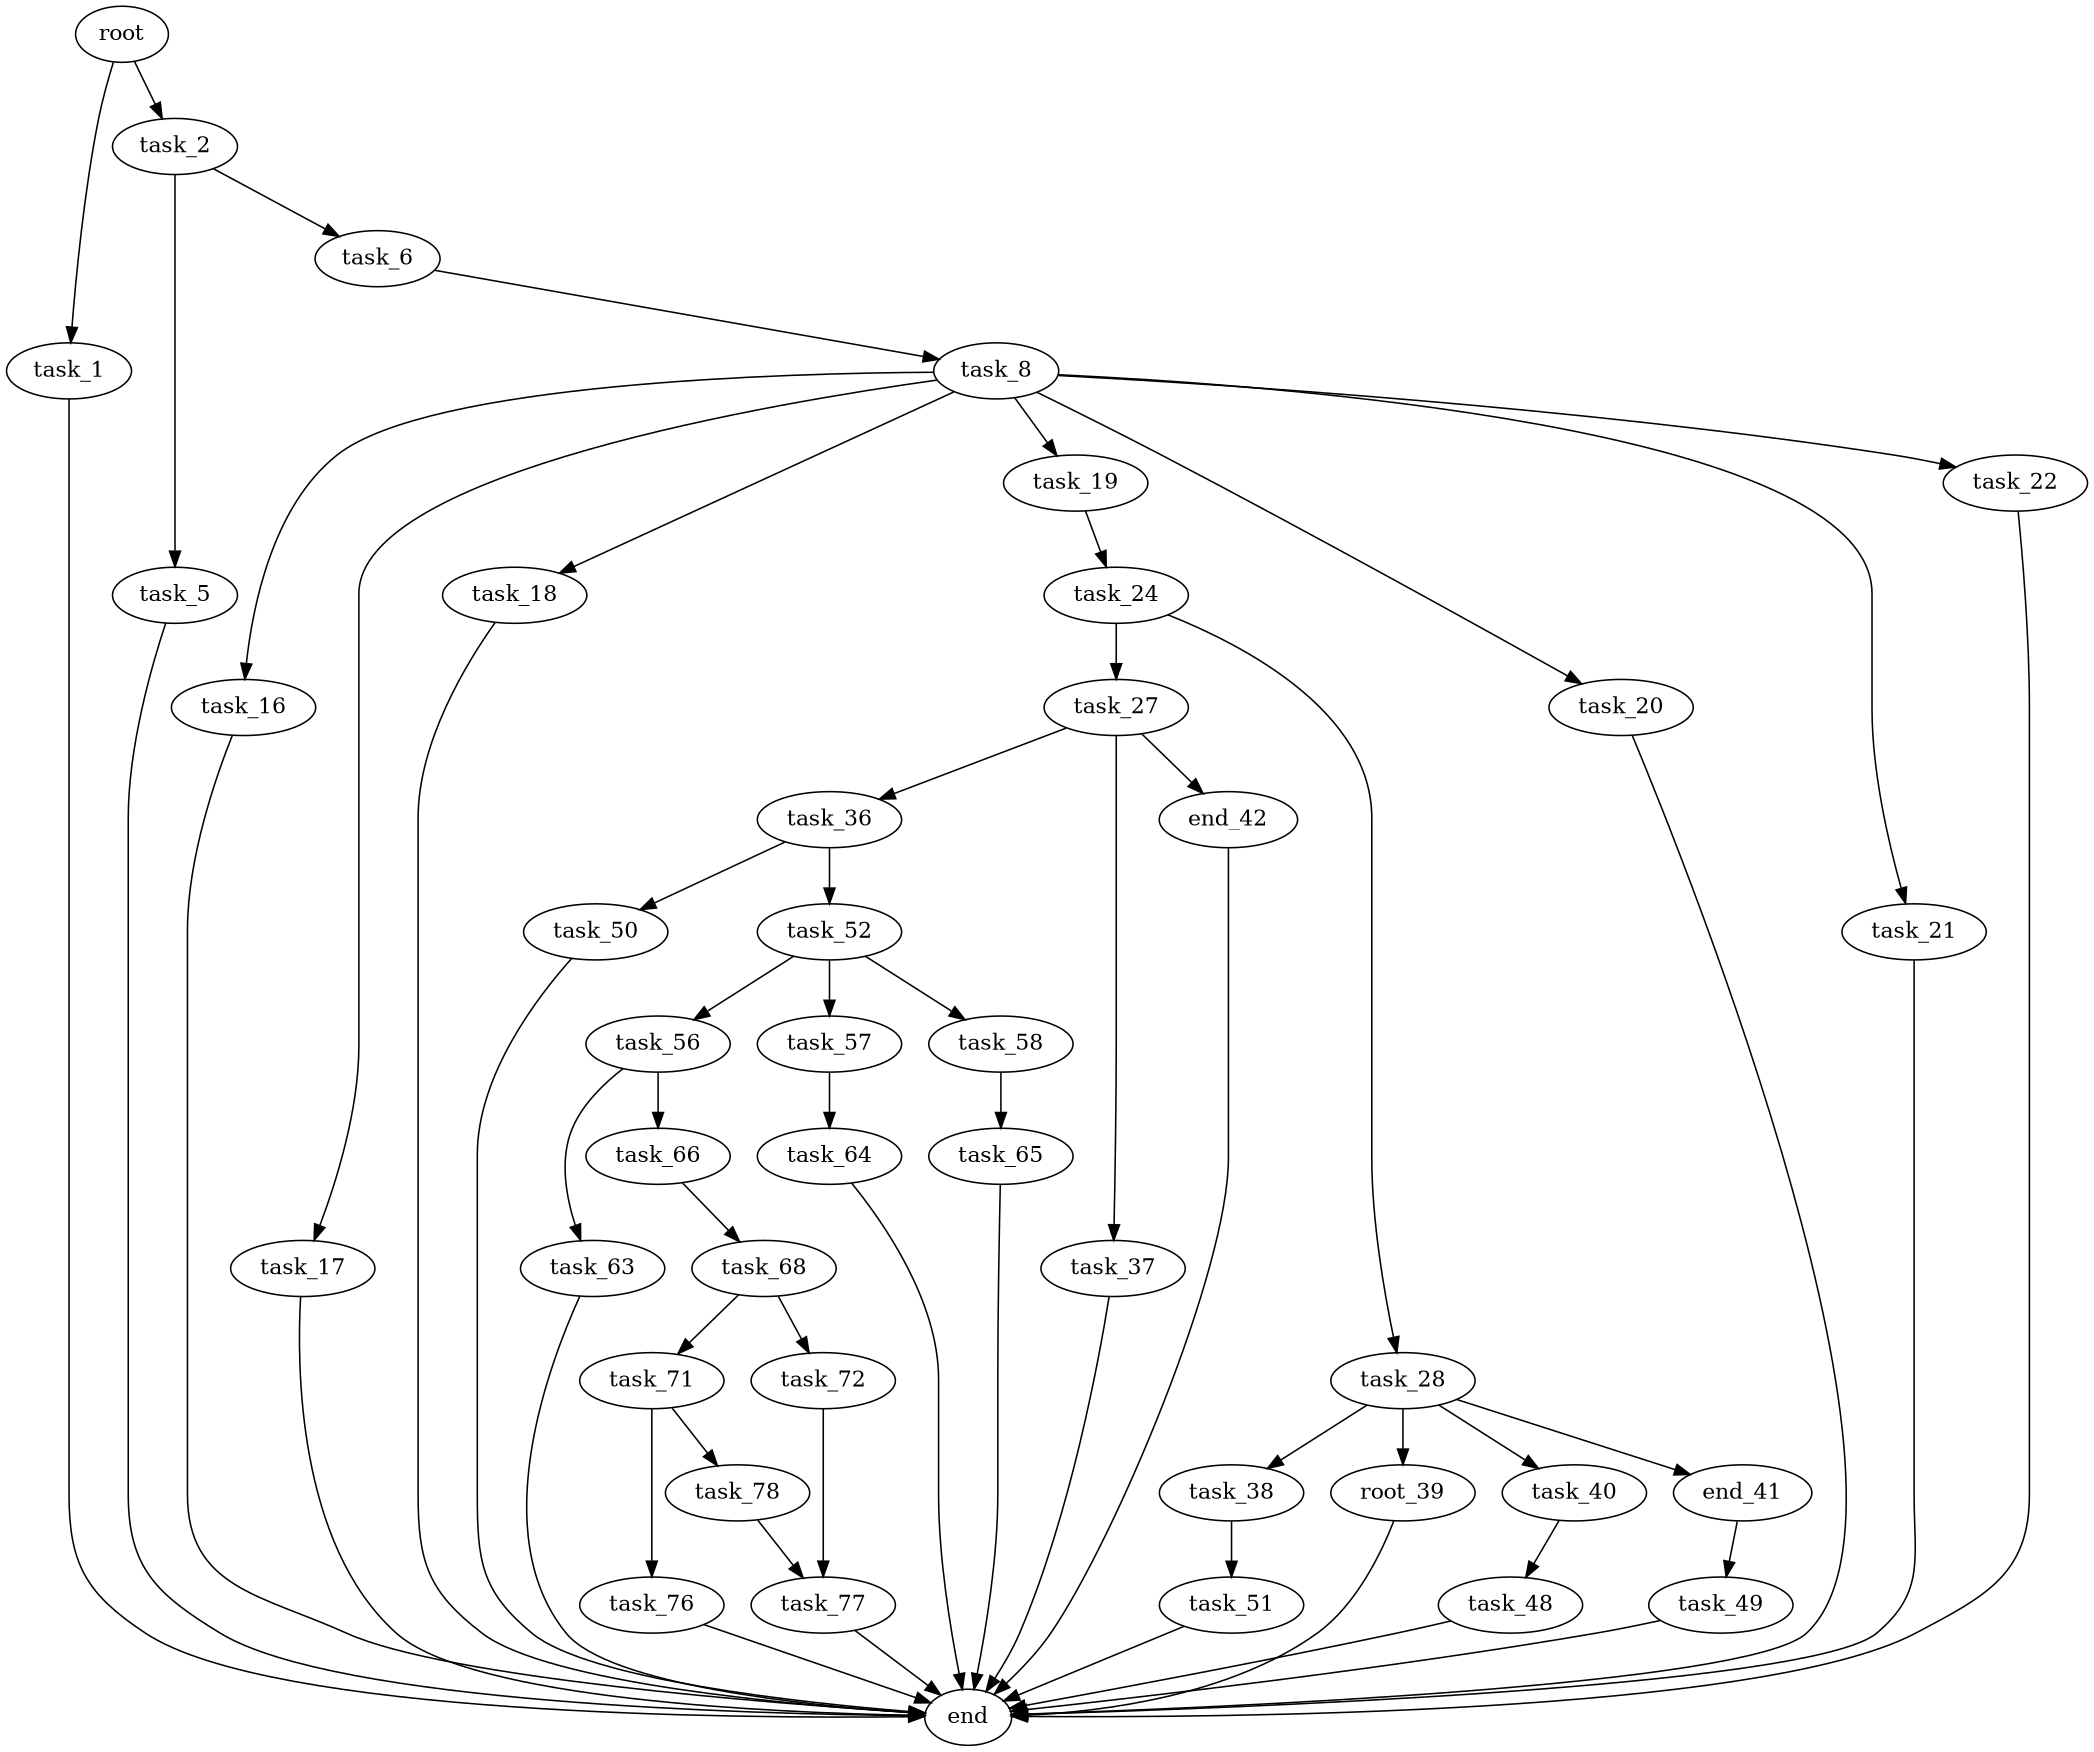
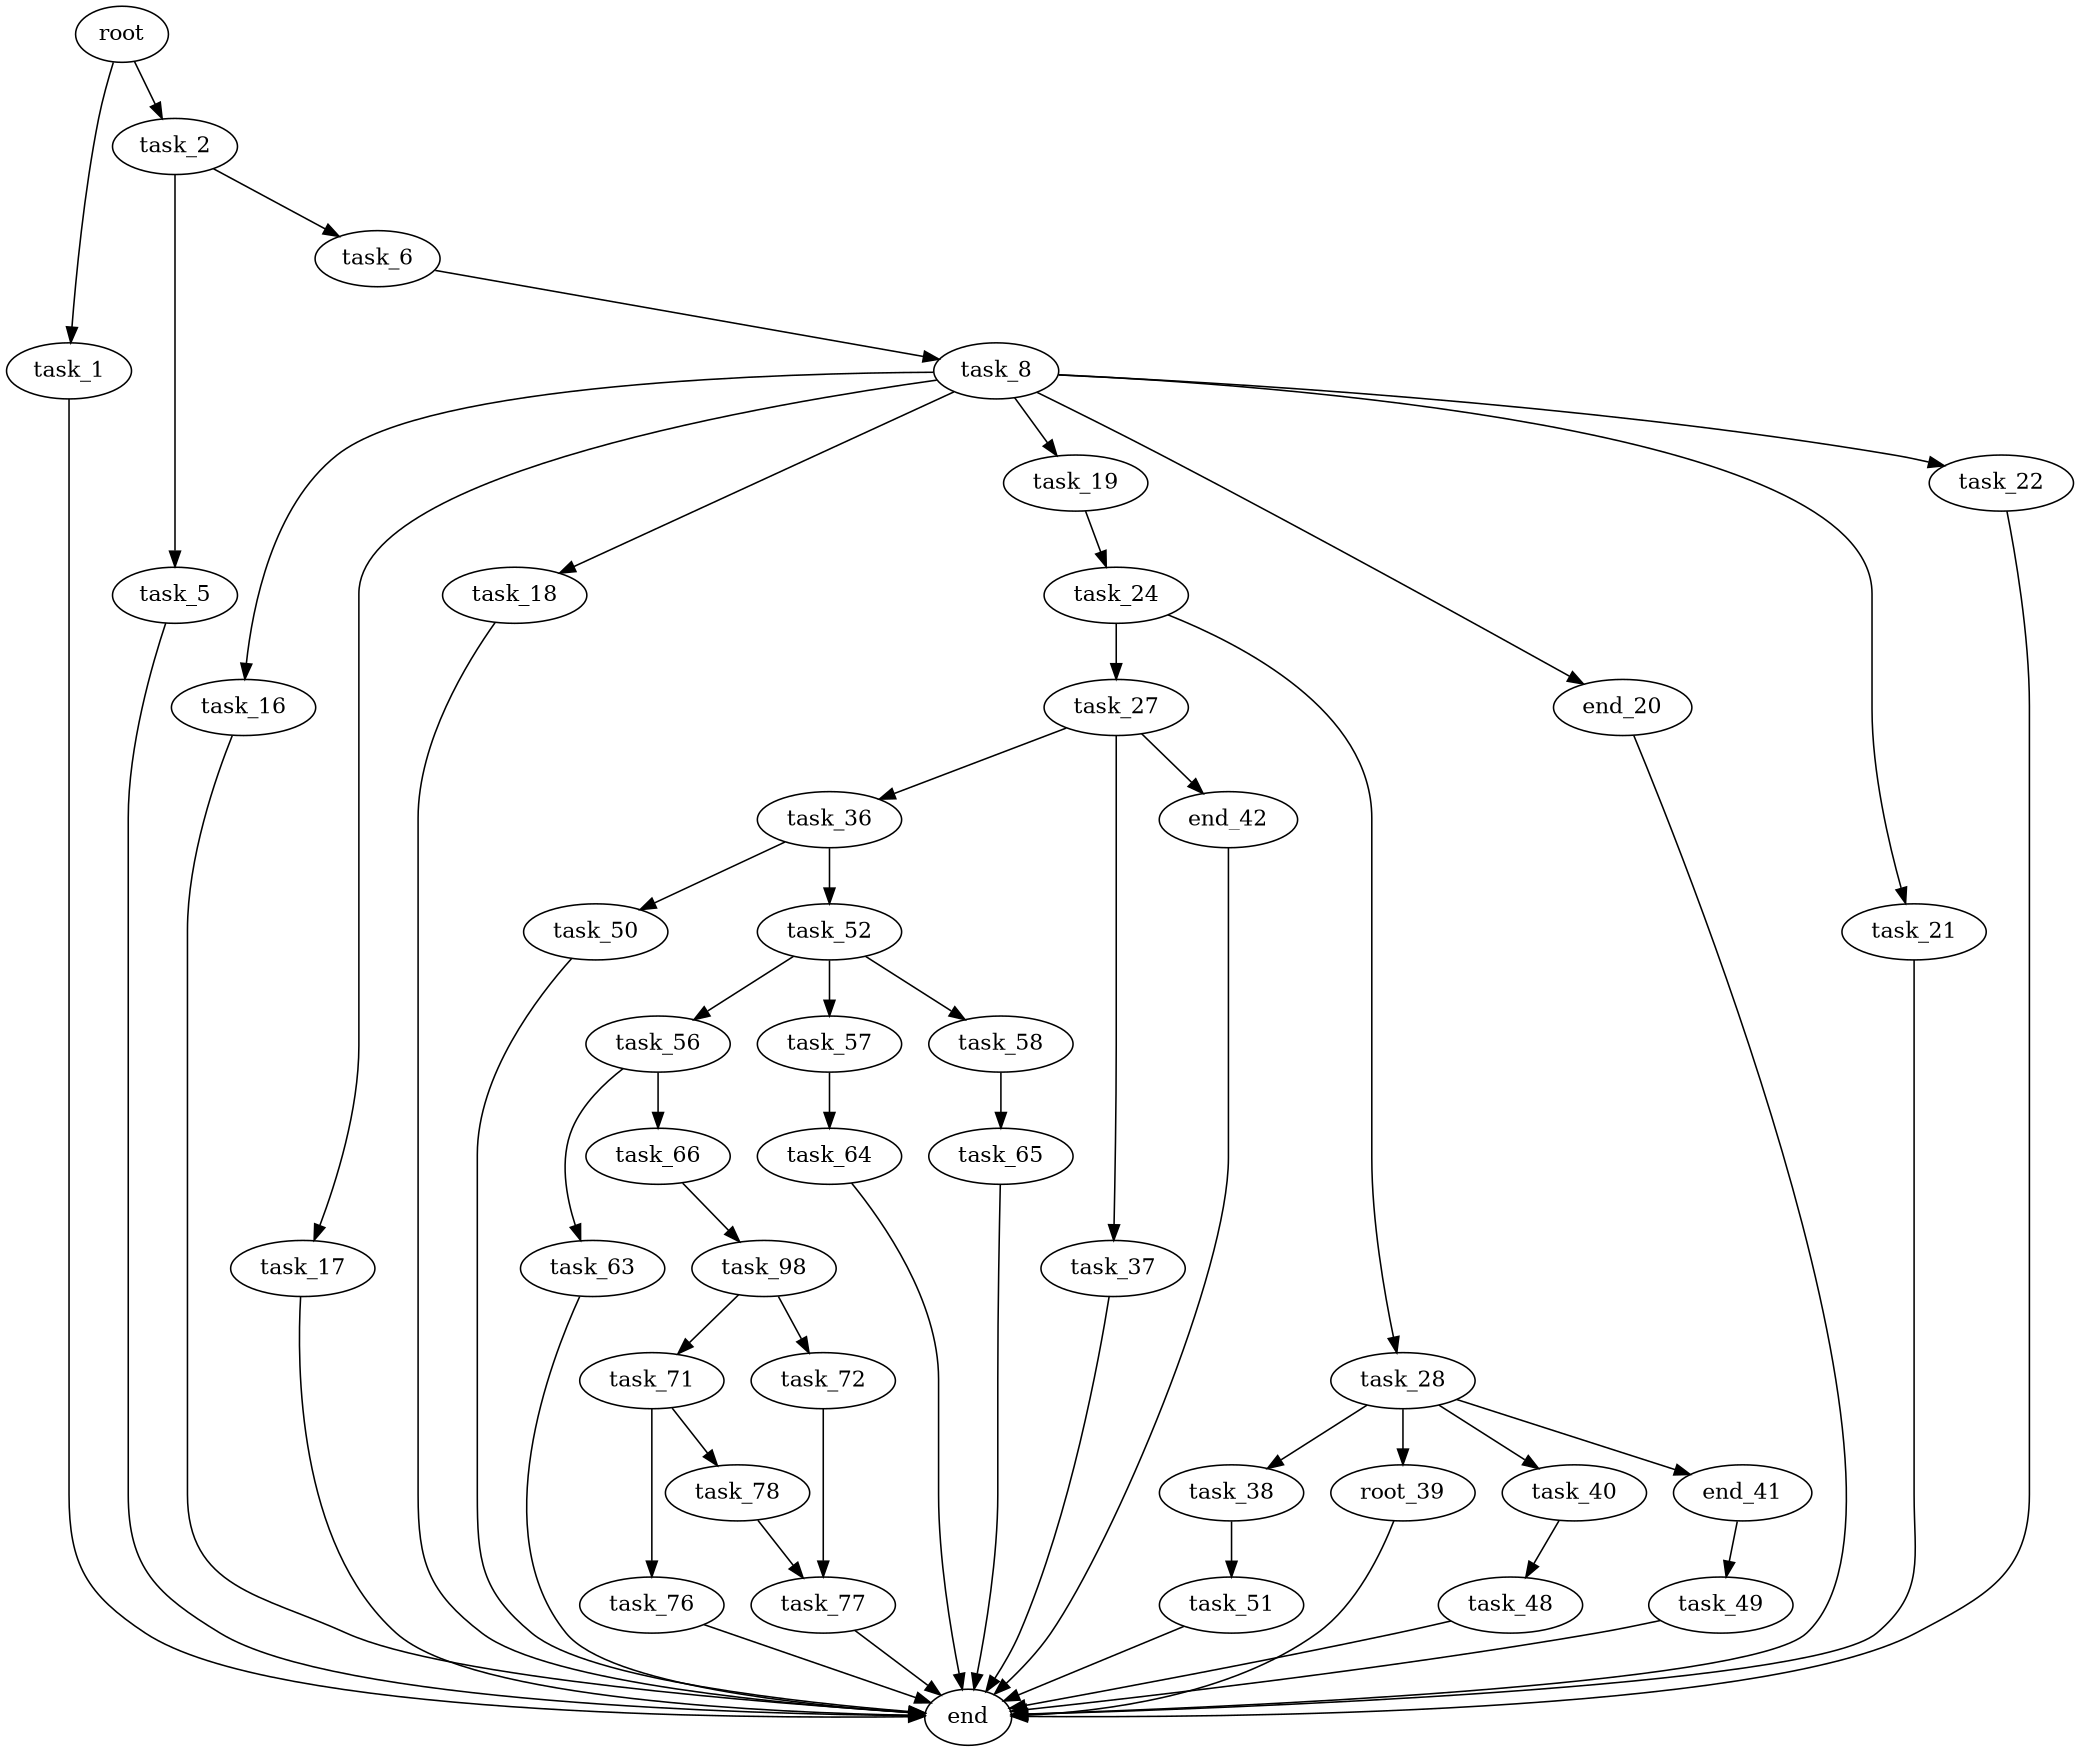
(1621, 707) -> (1623, 707)
(764, 1268) -> (764, 1268)
